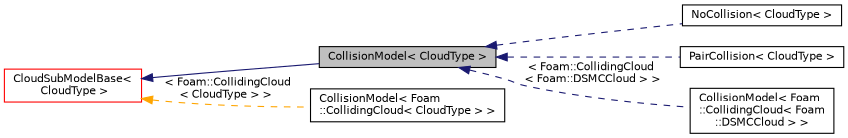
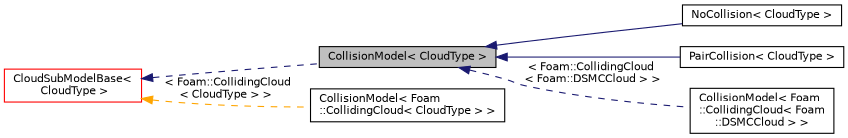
(589, 34) -> (589, 34)
(594, 57) -> (594, 57)
(236, 70) -> (236, 70)
